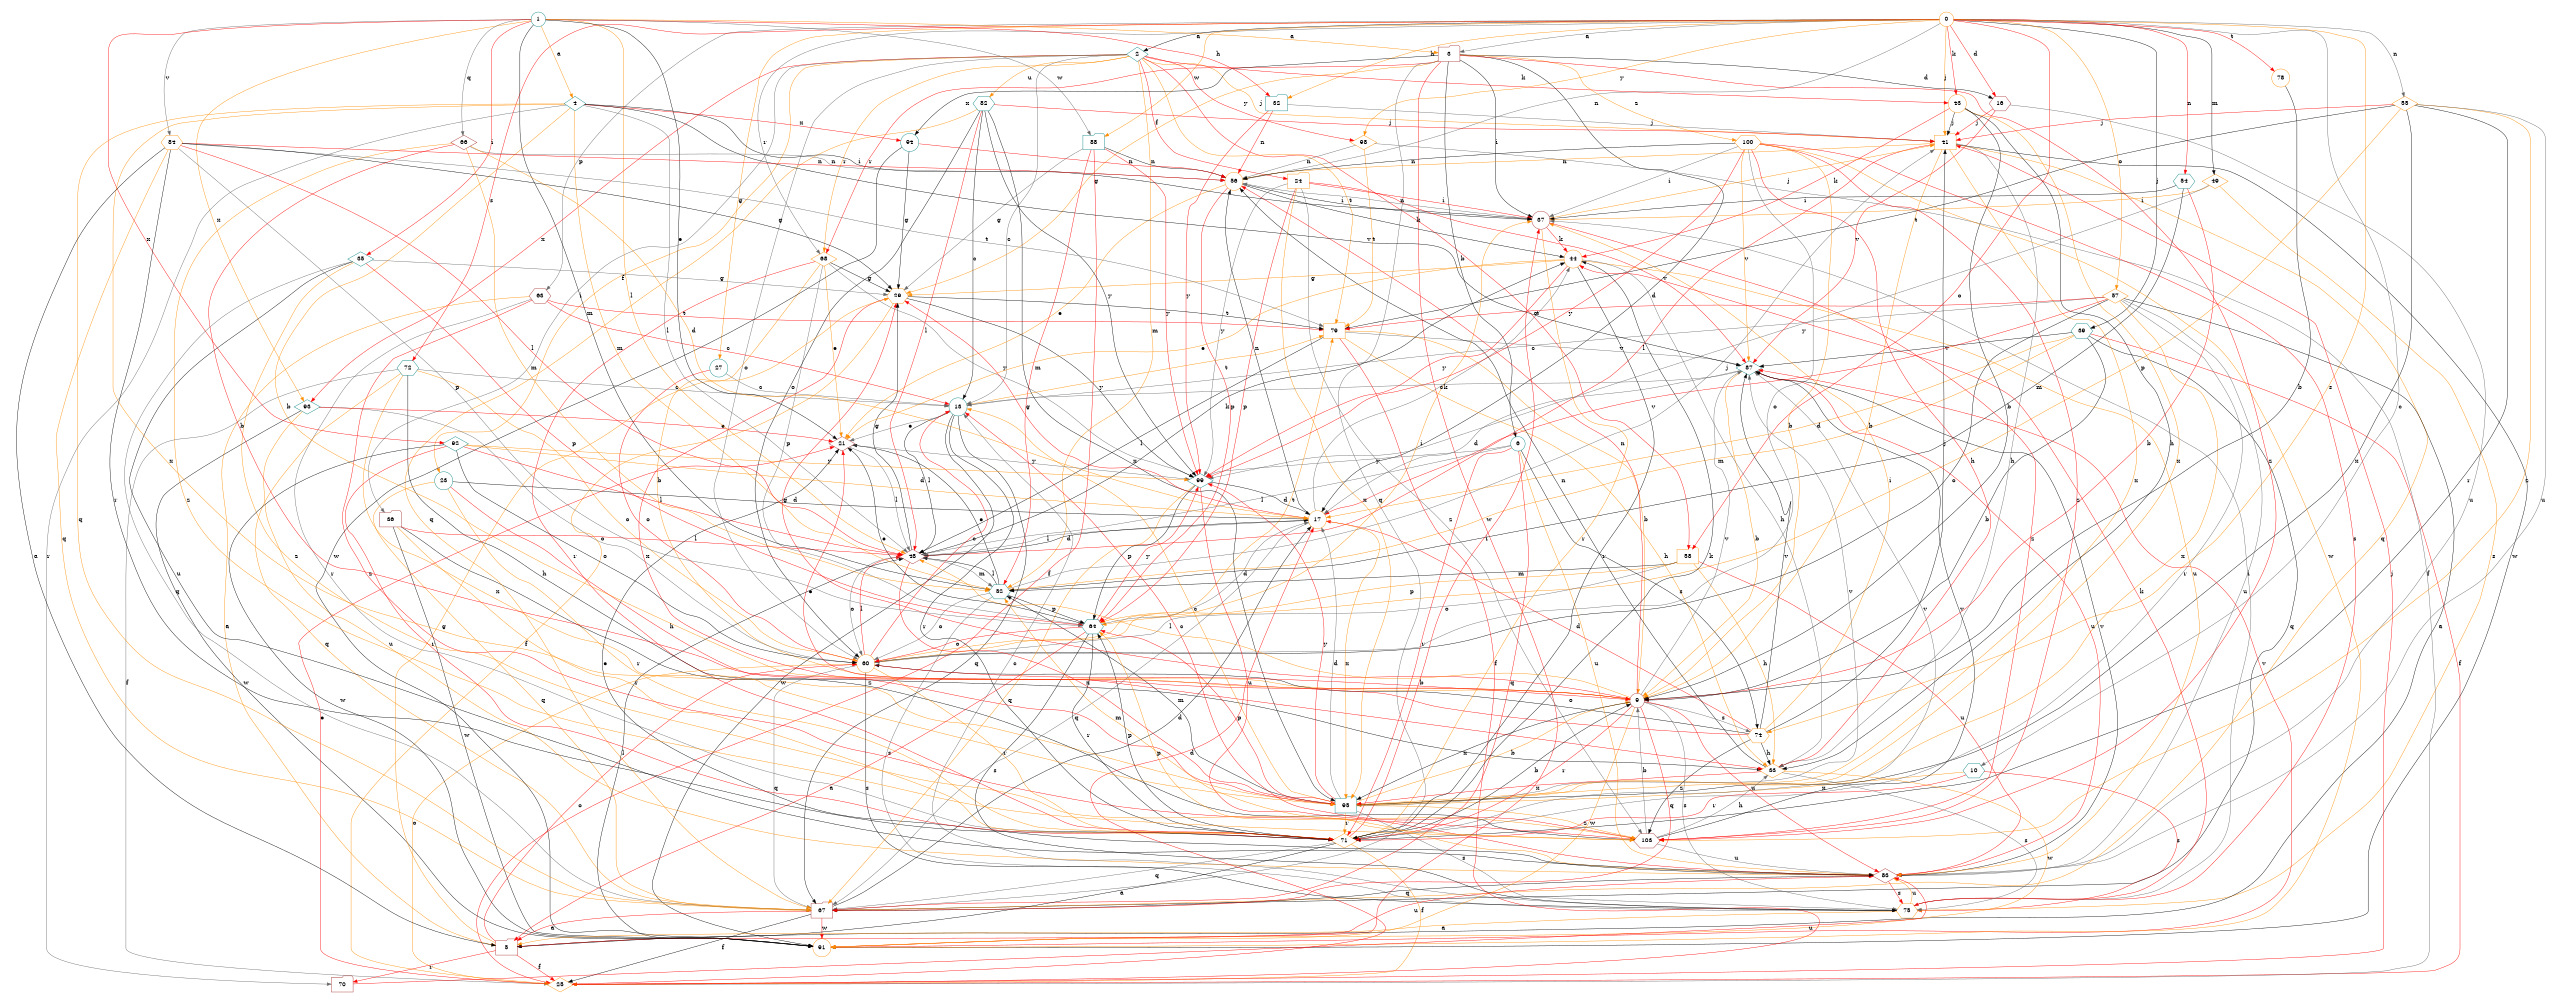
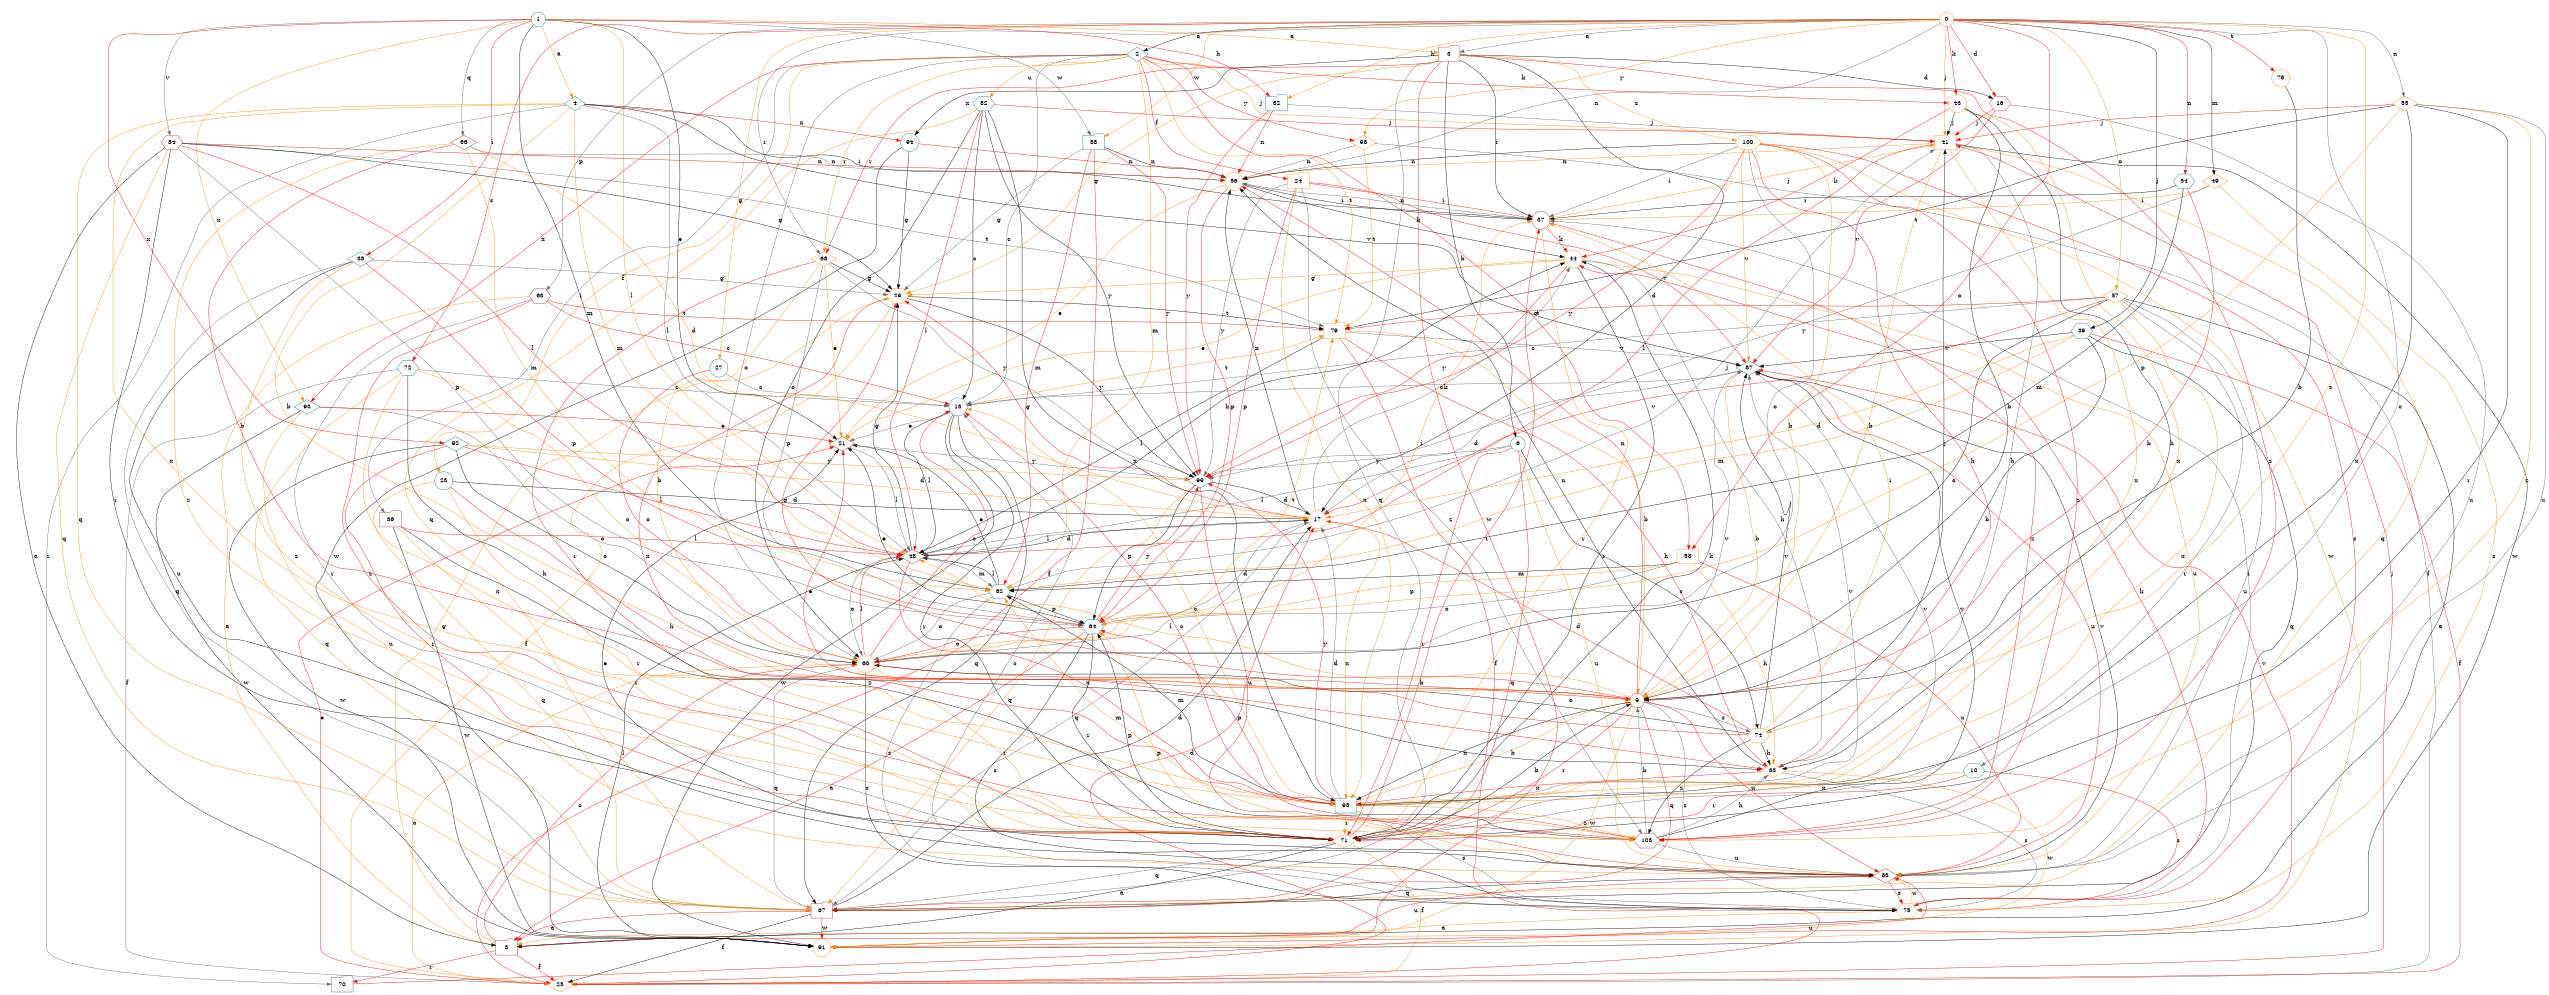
(172, 142) -> (172, 142)
(1612, 495) -> (1612, 495)
